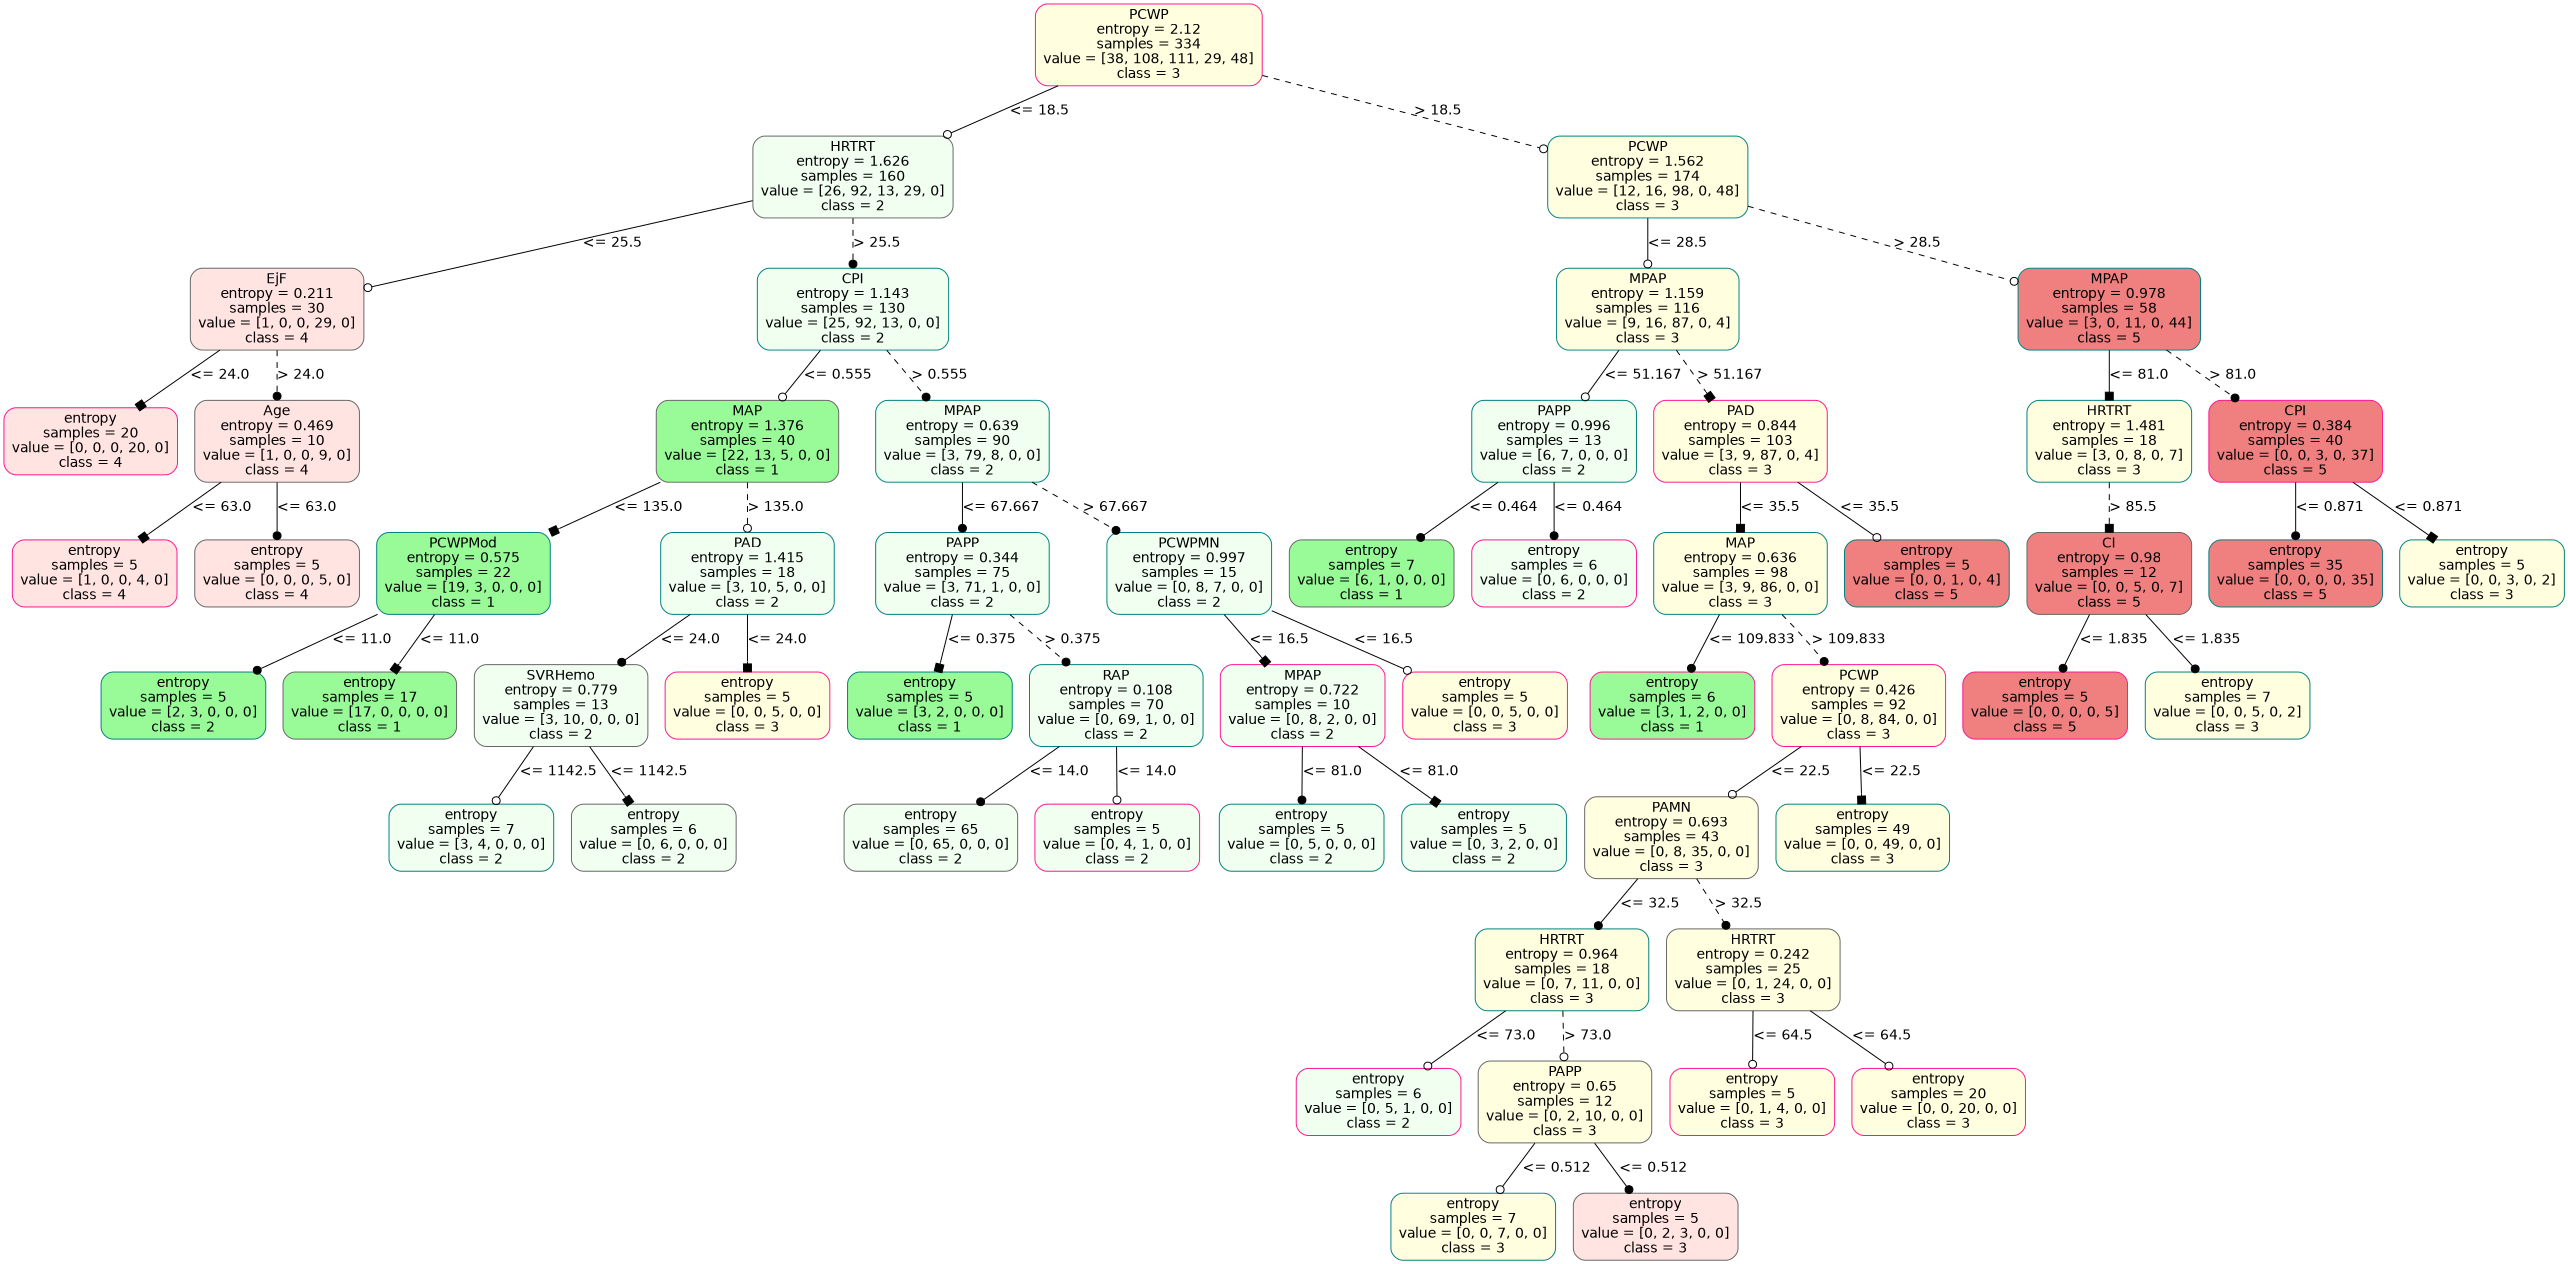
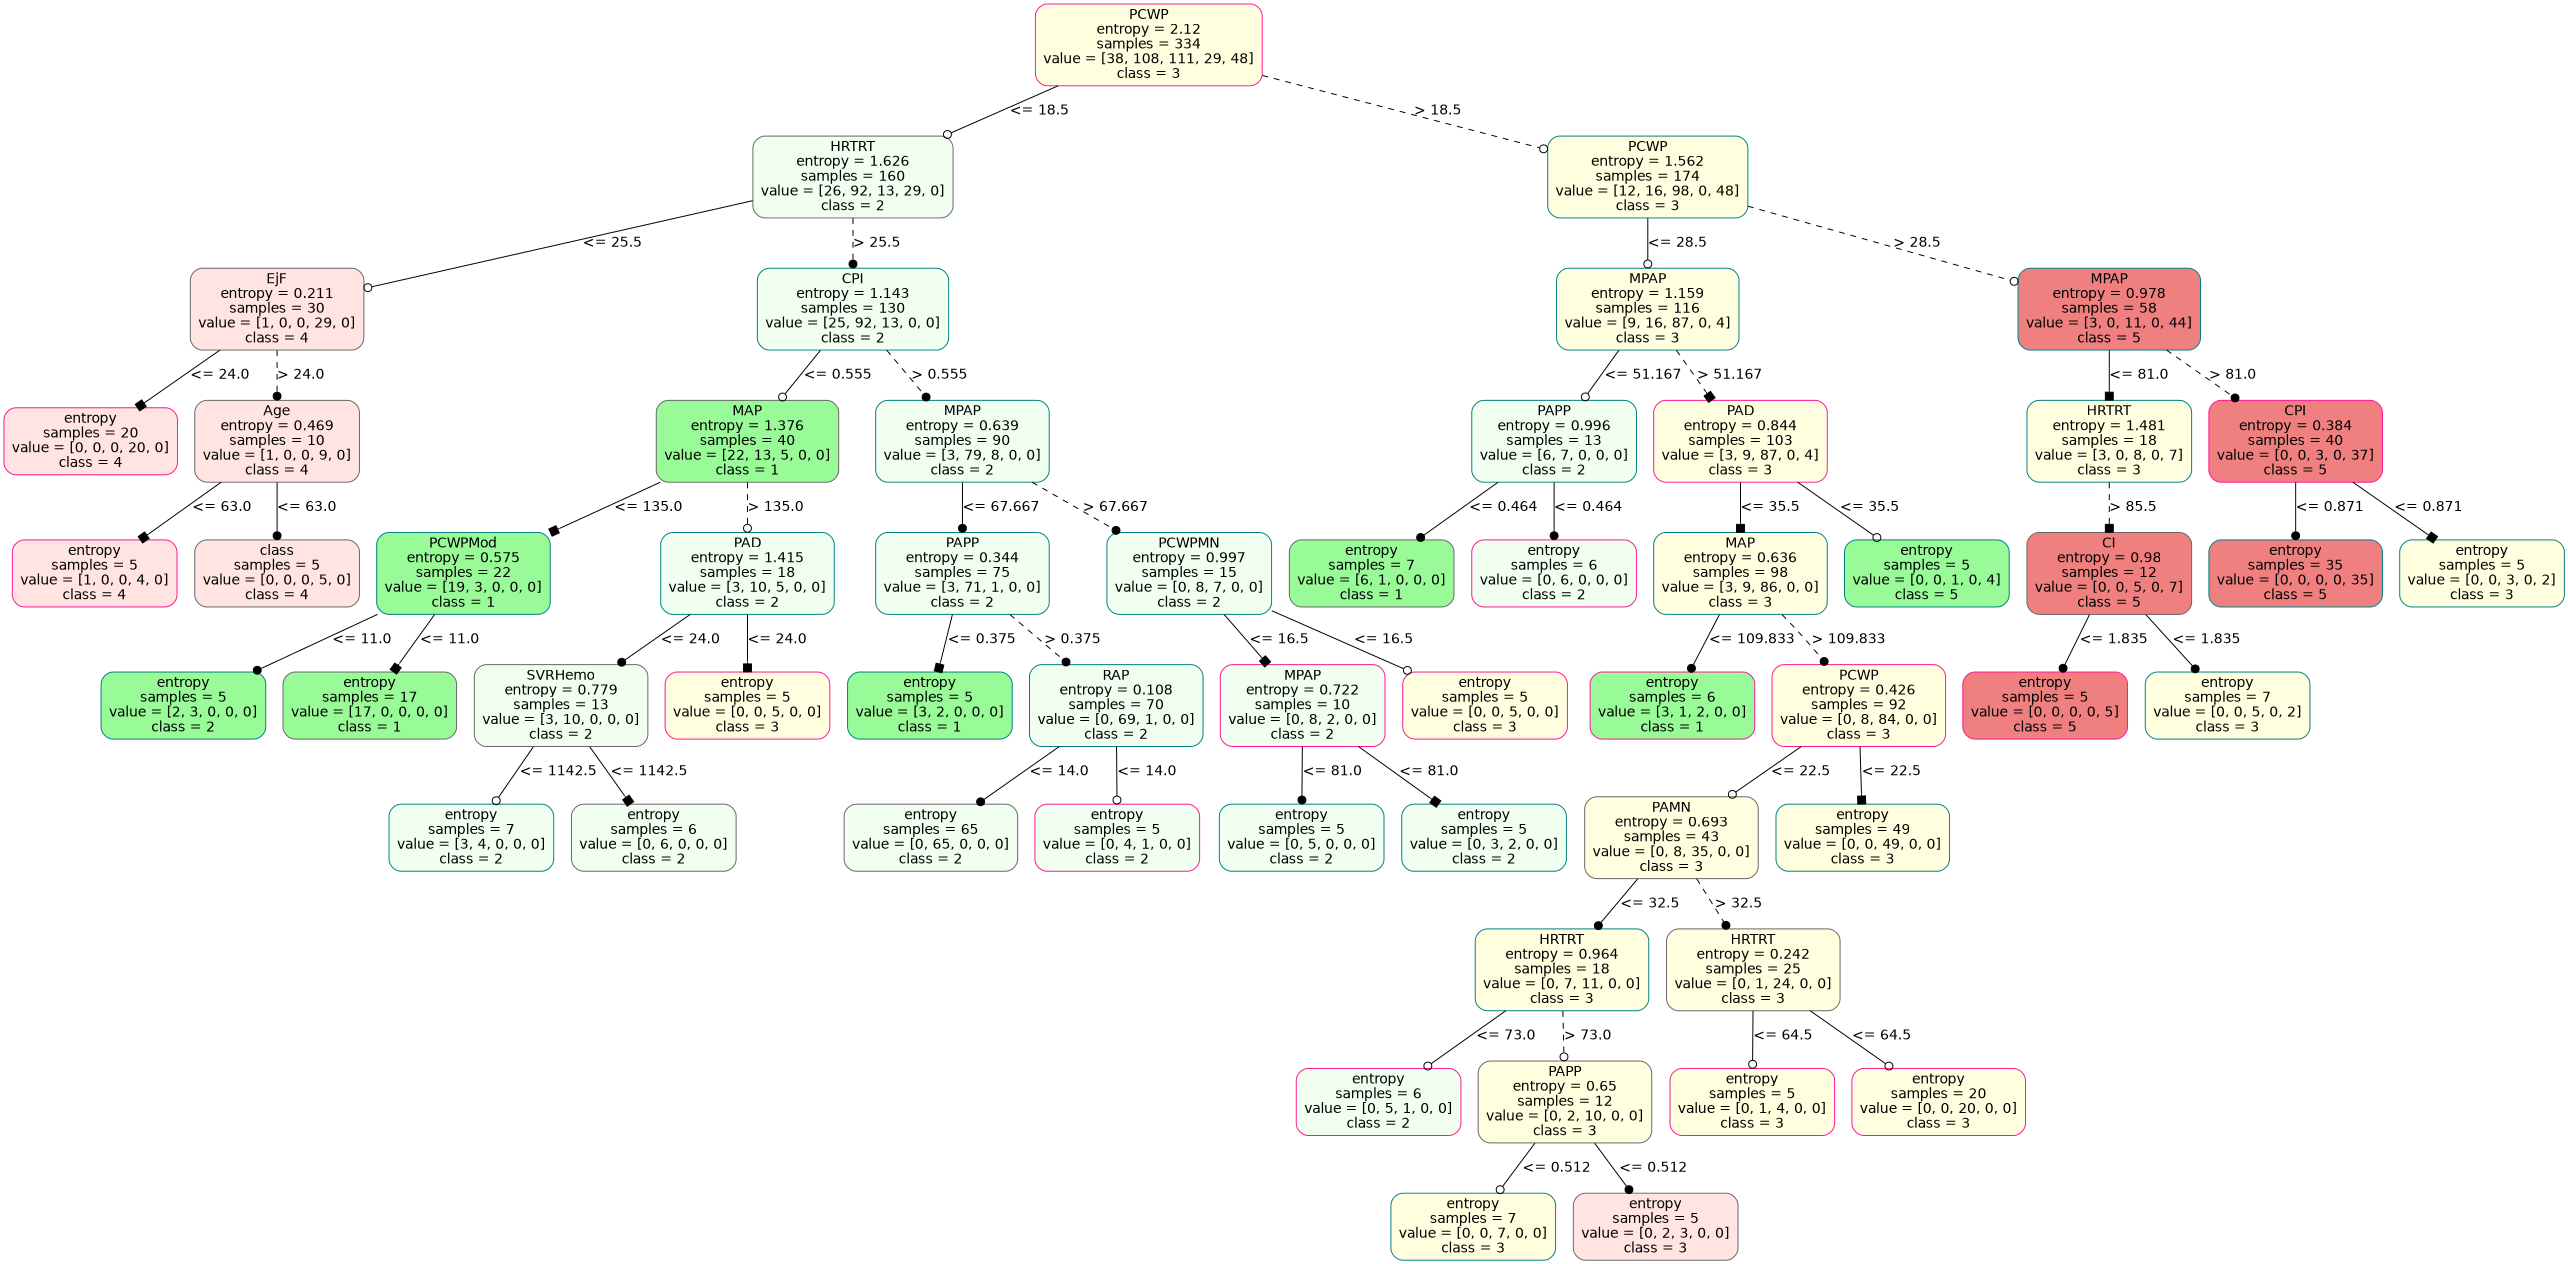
(277, 573) -> (277, 573)
(1927, 573) -> (1927, 573)
